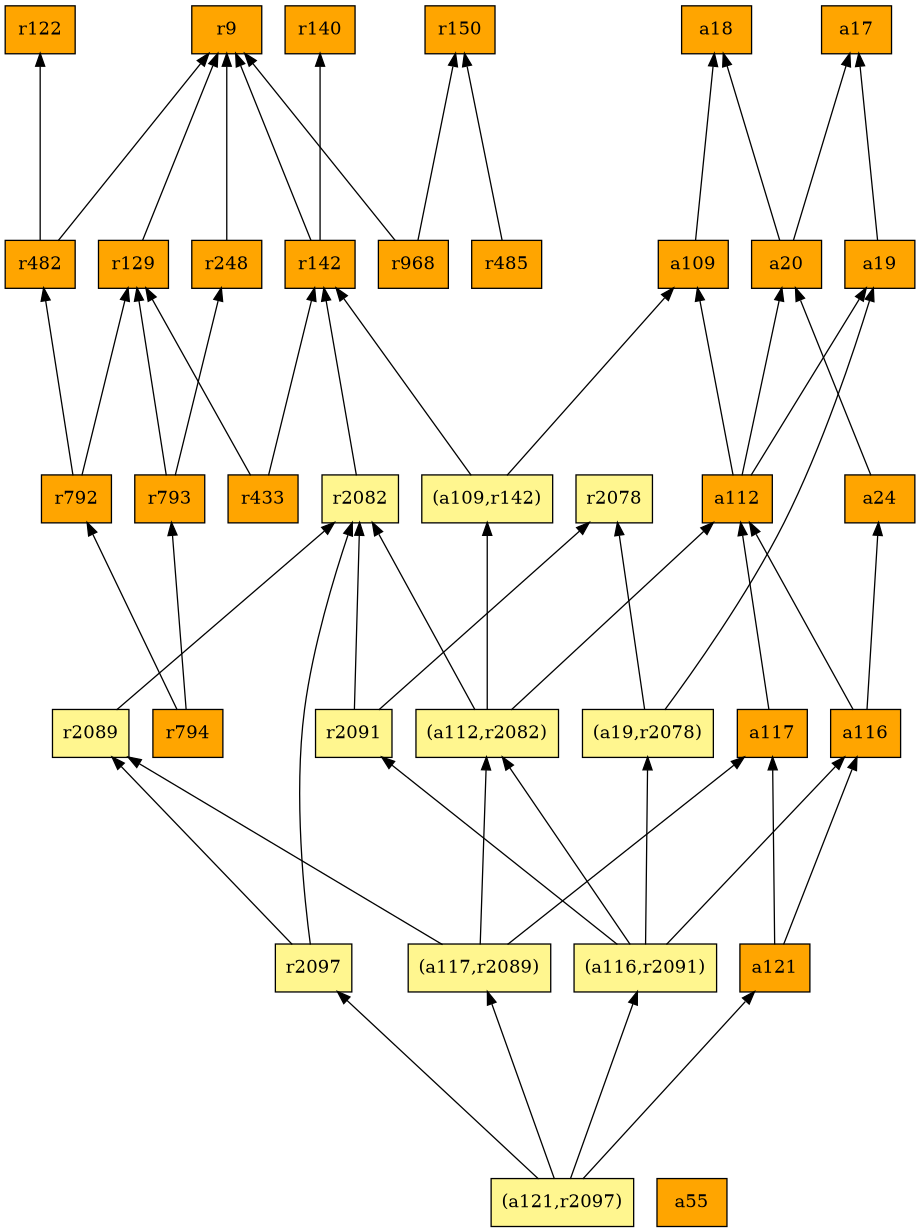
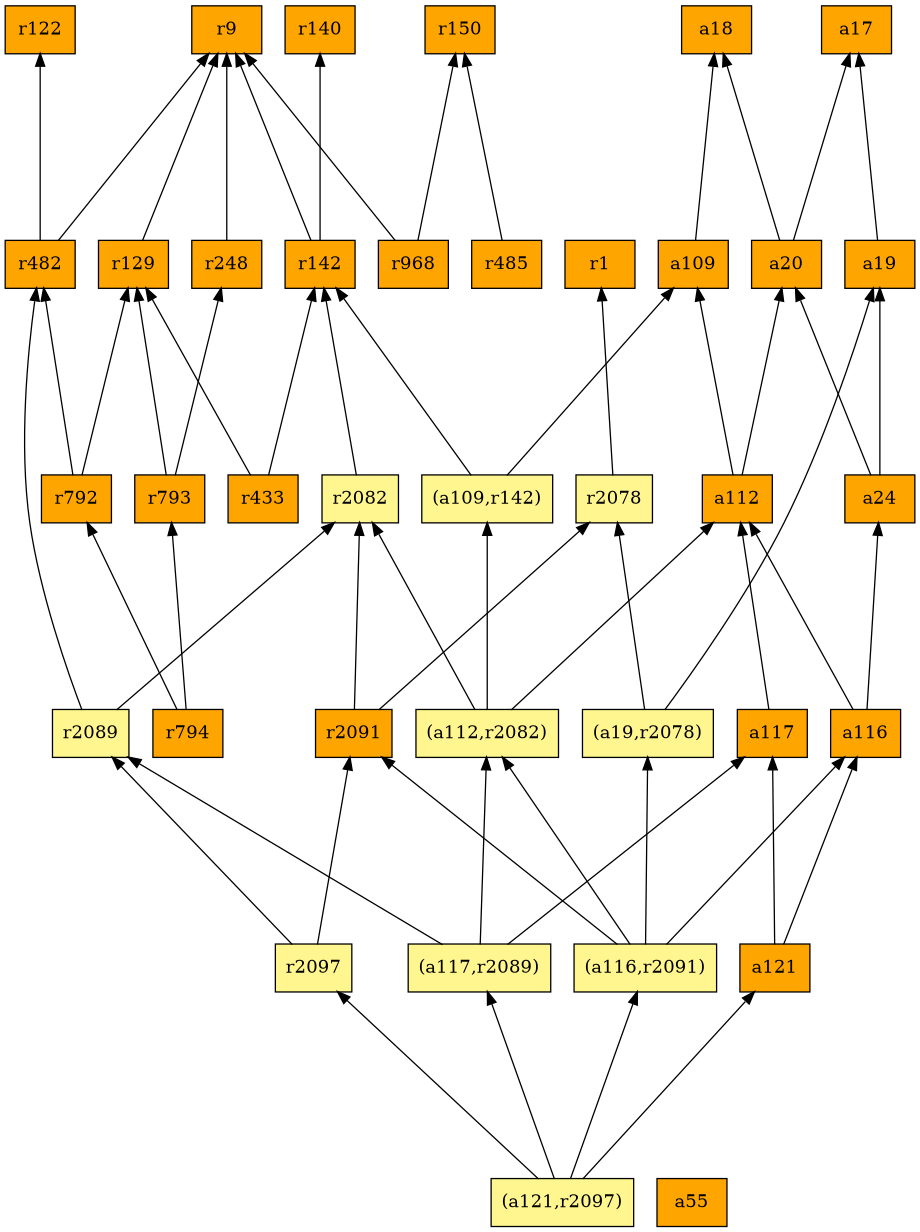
none -> (600, 264)
(805, 387) -> (880, 388)
none -> (28, 509)
(354, 733) -> (354, 733)
(302, 737) -> (333, 857)
